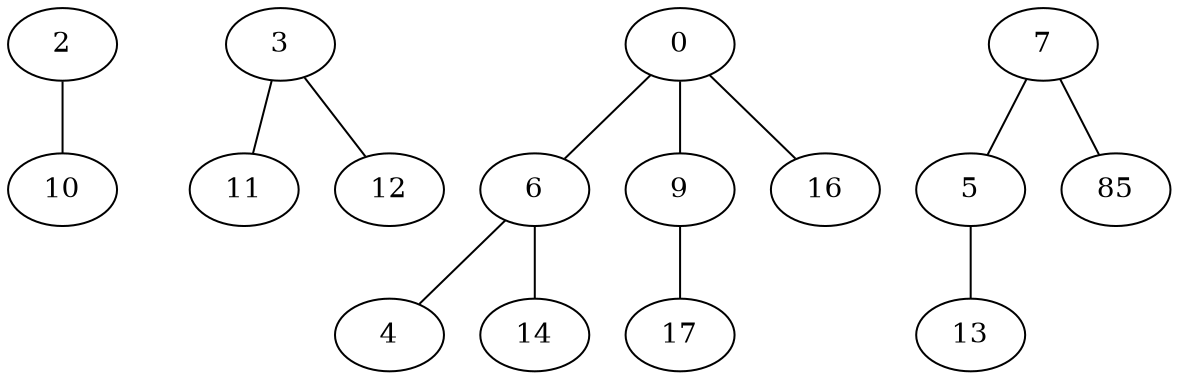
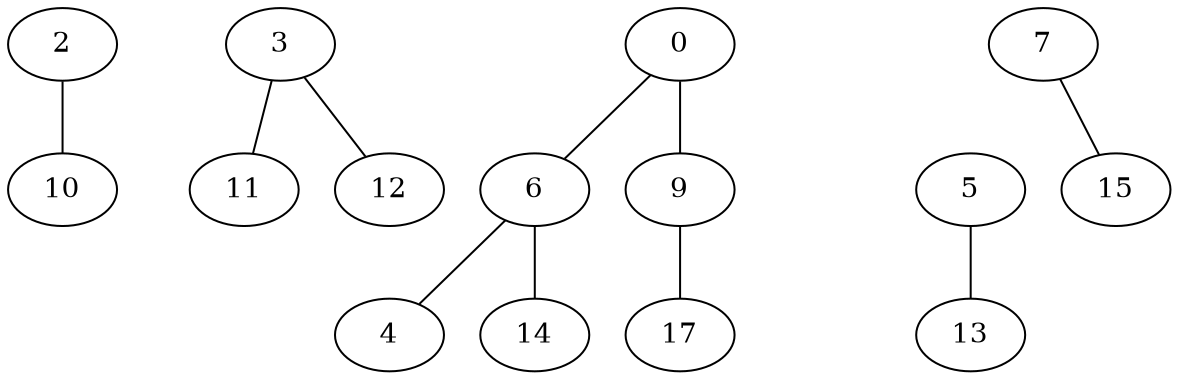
(1007, 117) -> none
(825, 190) -> none
(1116, 190) -> (1116, 190)
